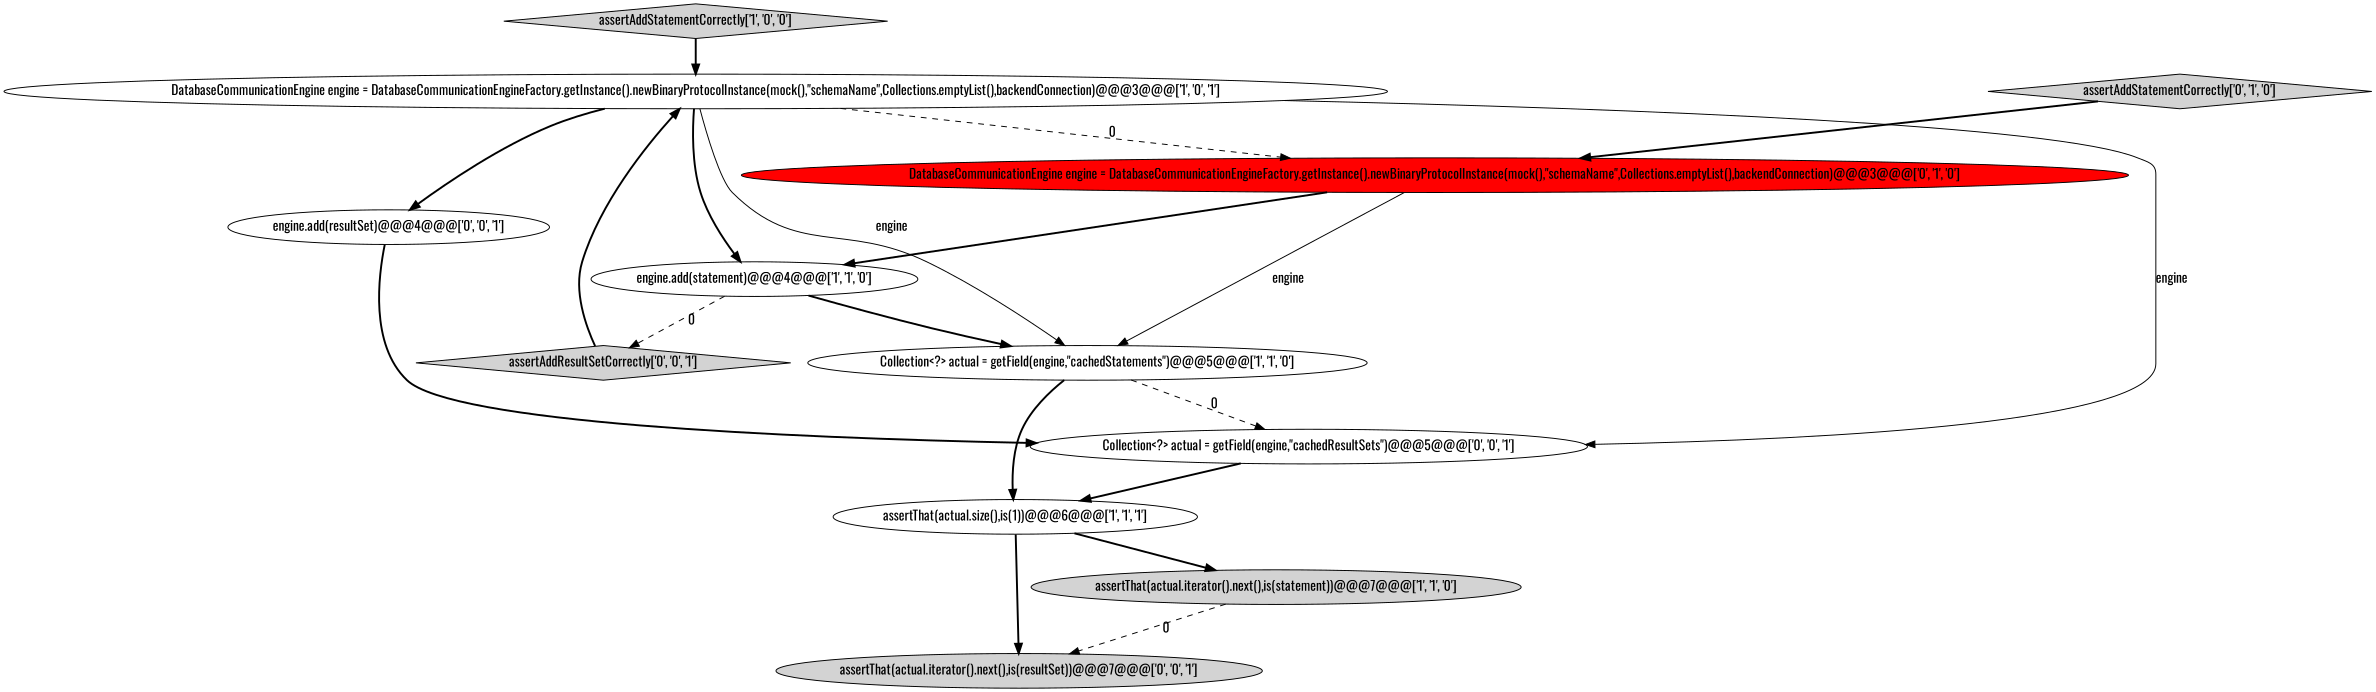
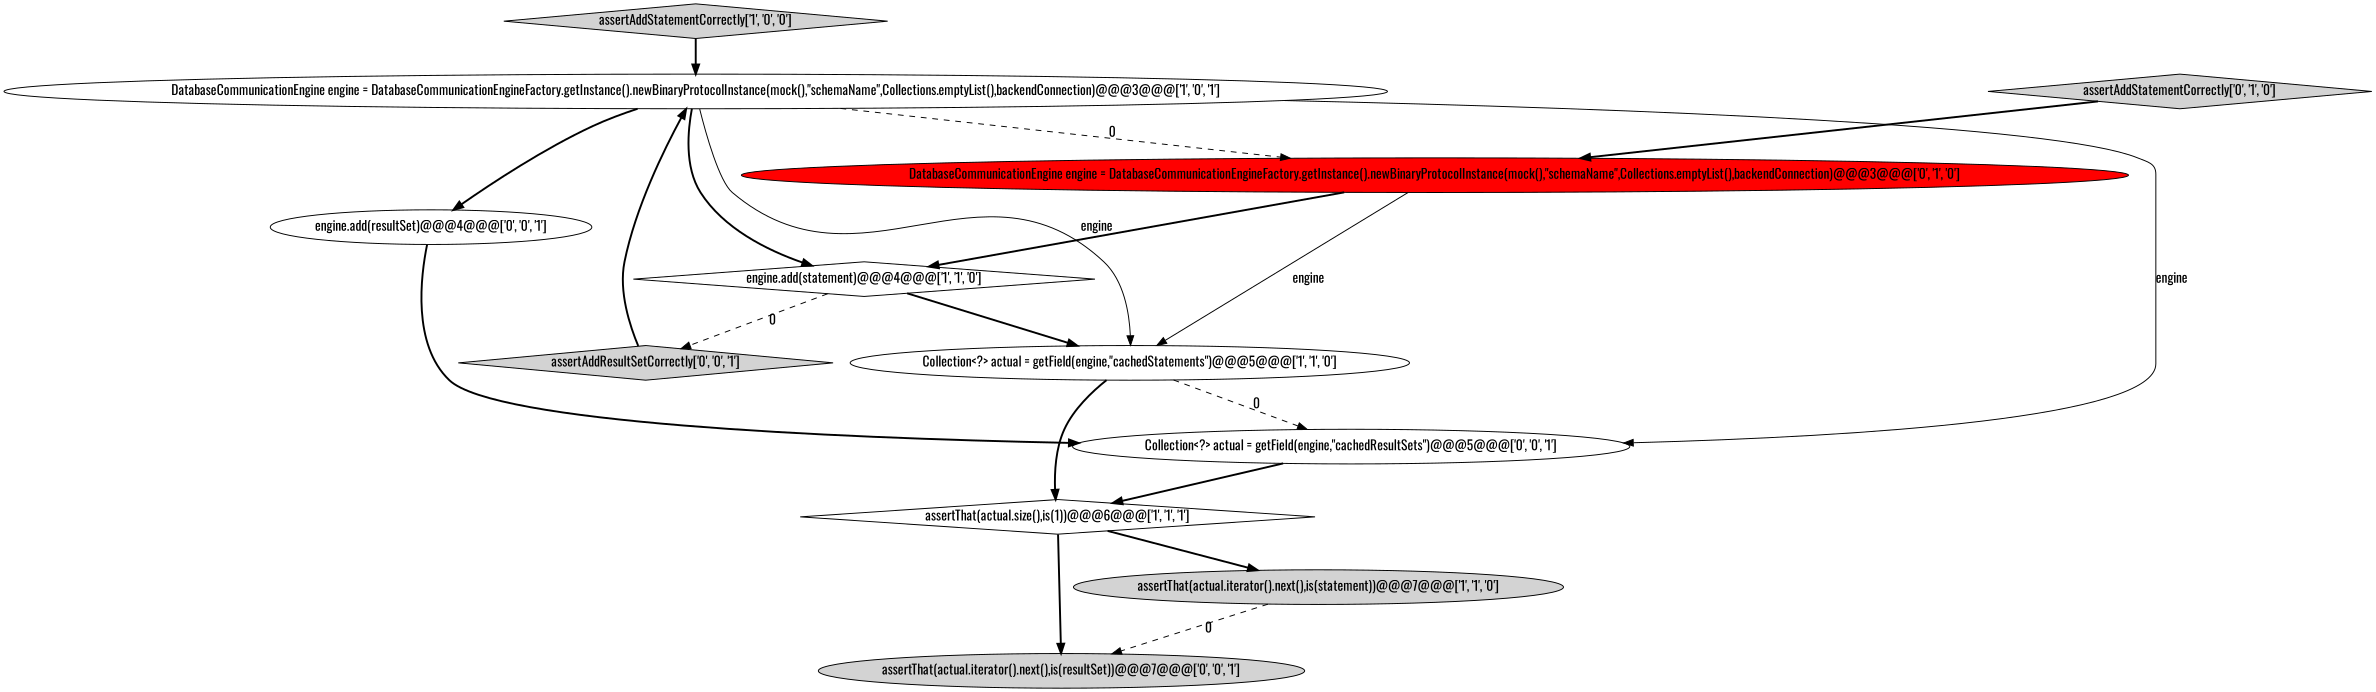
(754, 279) -> (864, 279)
(1015, 517) -> (1058, 517)
